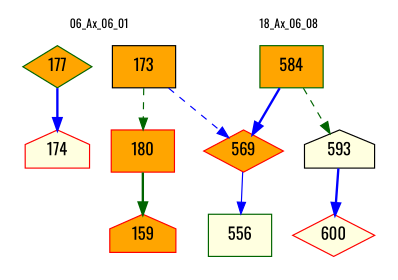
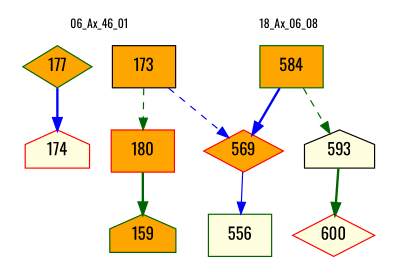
(100, 25) -> (100, 25)
(337, 186) -> (337, 186)
(143, 235) -> (143, 235)
